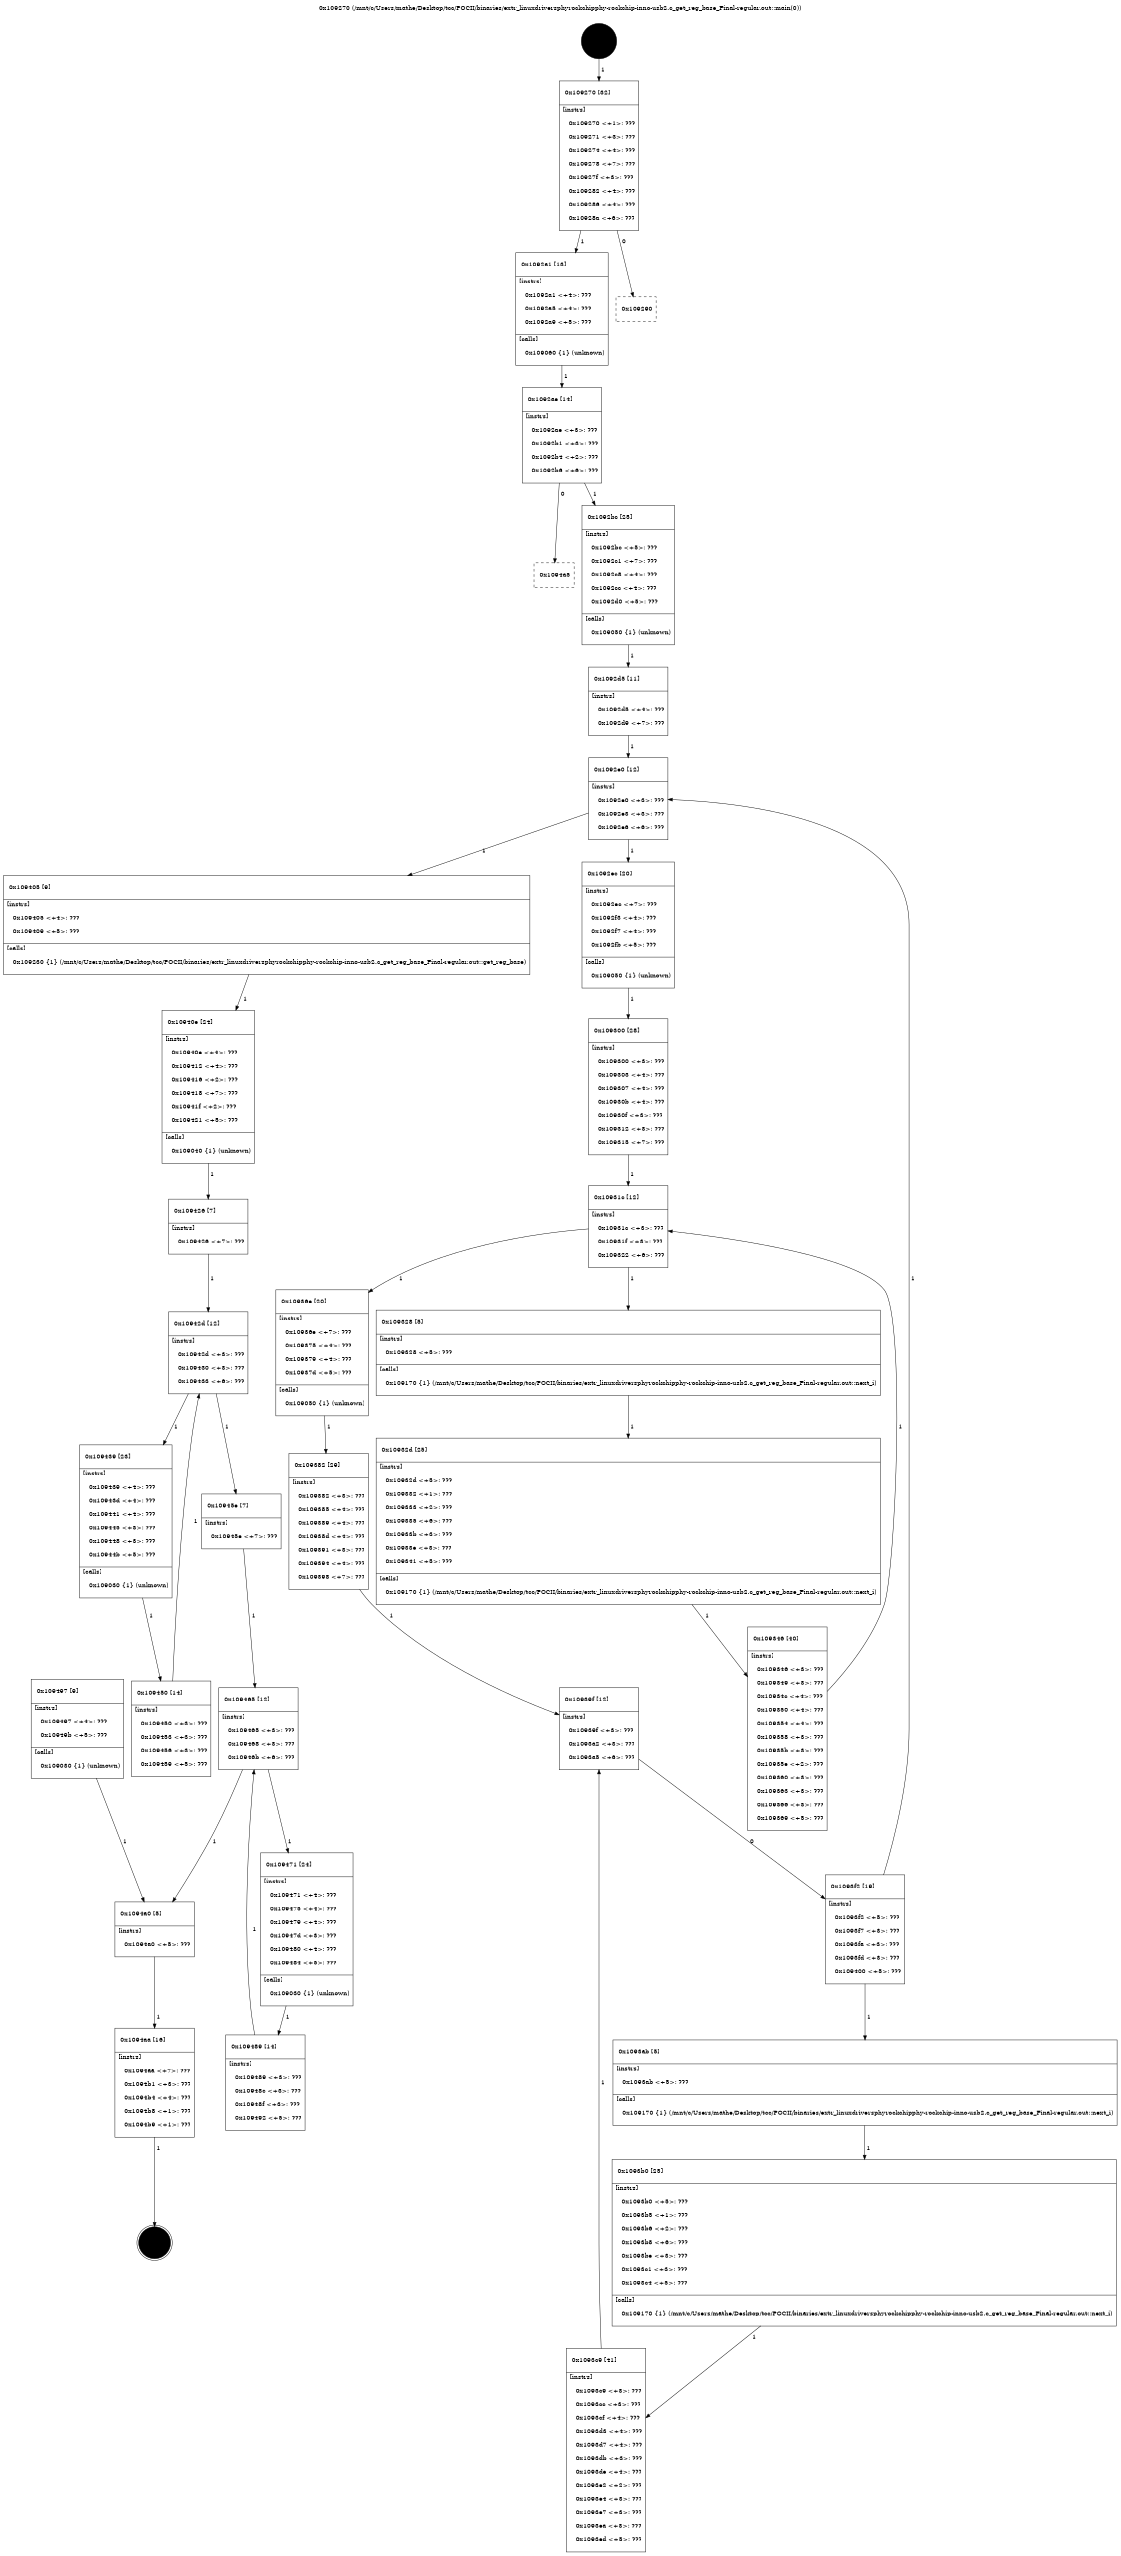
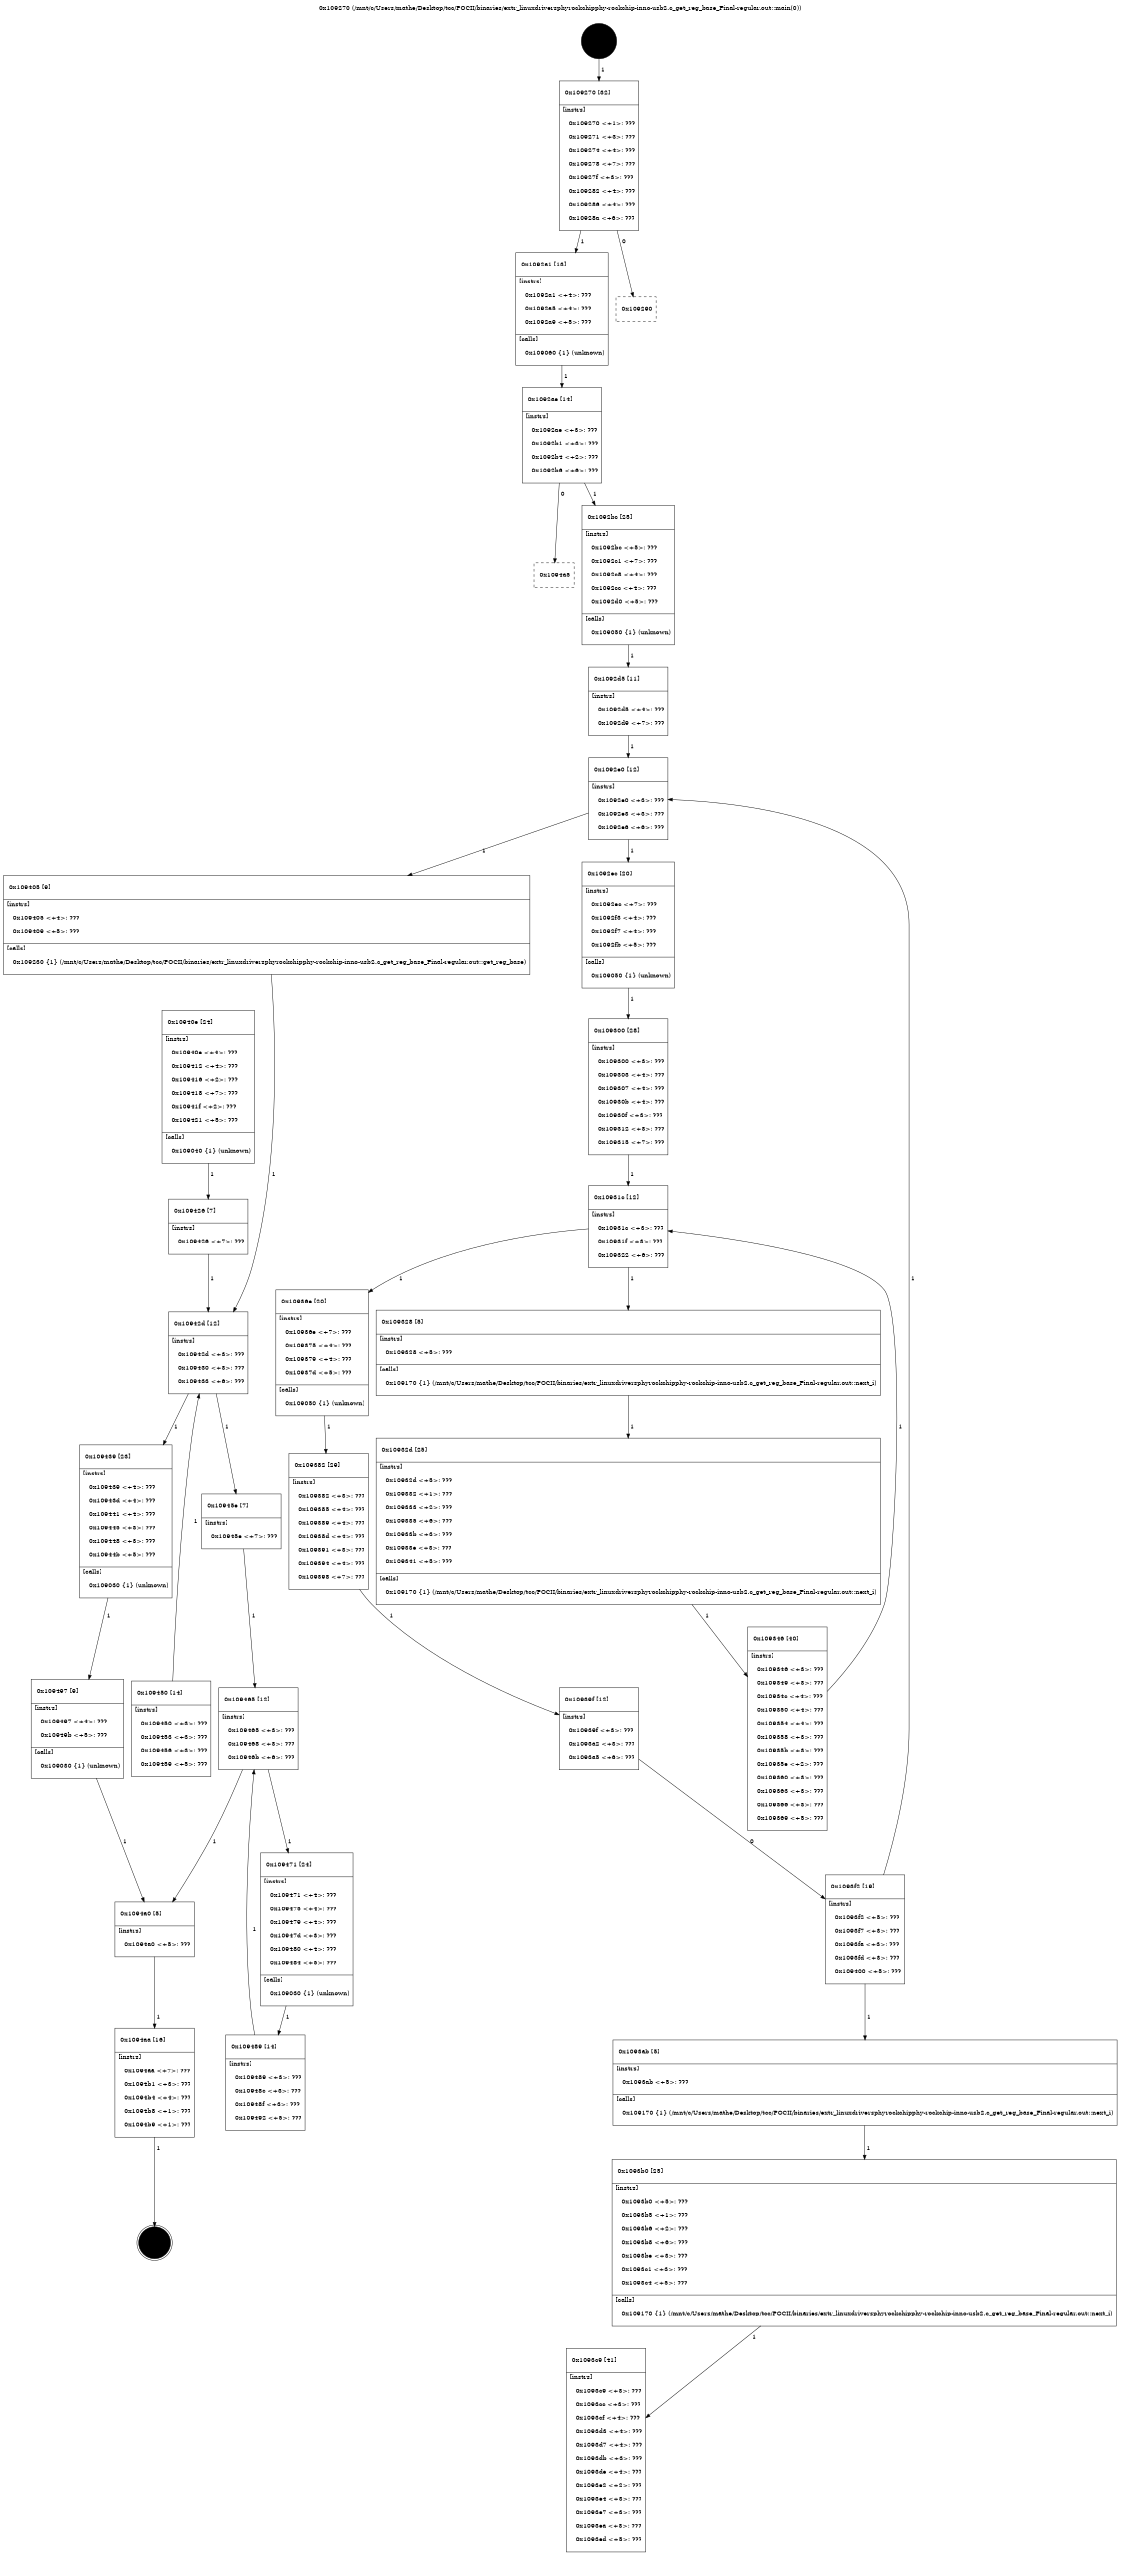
(243, 990) -> (272, 1144)
(151, 1637) -> (99, 1636)
(599, 2061) -> none
